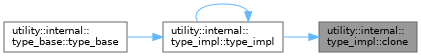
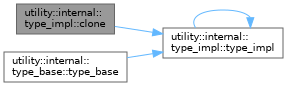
(296, 37) -> (134, 29)
